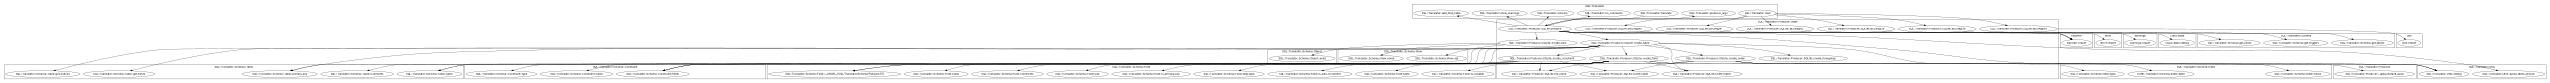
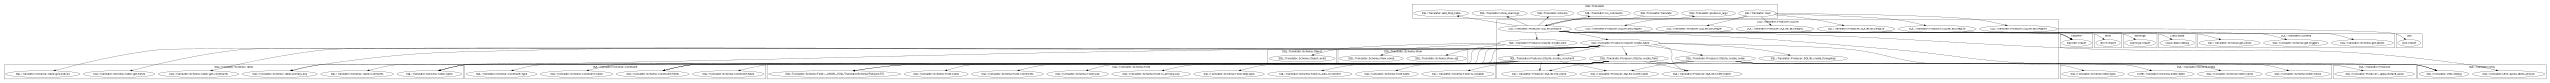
(1778, 22) -> (1778, 22)
none -> (1020, 53)
none -> (199, 74)
none -> (728, 74)
none -> (2230, 74)
